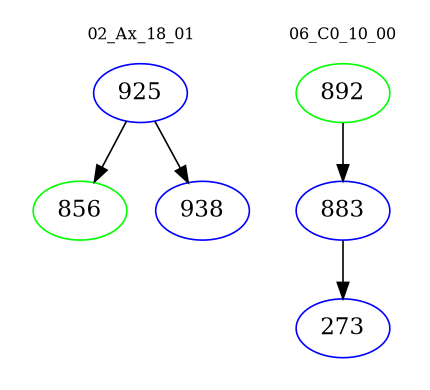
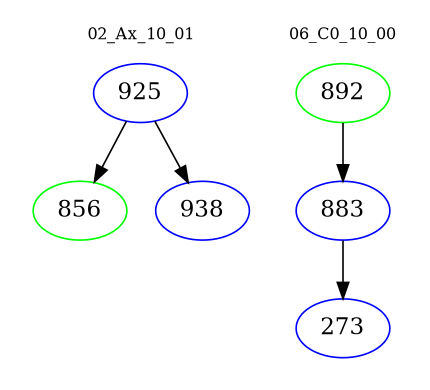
(141, 35) -> (141, 35)
